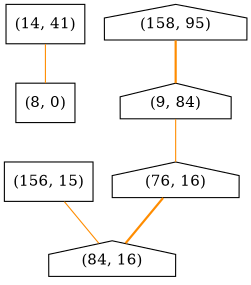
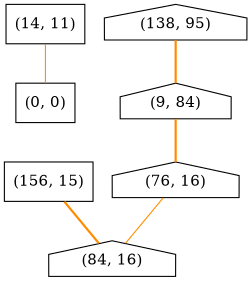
(45, 24) -> (45, 24)
(176, 24) -> (176, 24)
(45, 103) -> (45, 103)
(176, 141) -> (176, 141)
(144, 221) -> (144, 221)
(82, 222) -> (82, 222)
